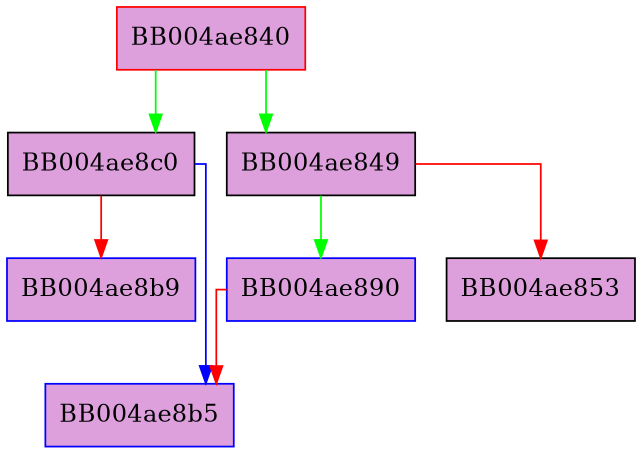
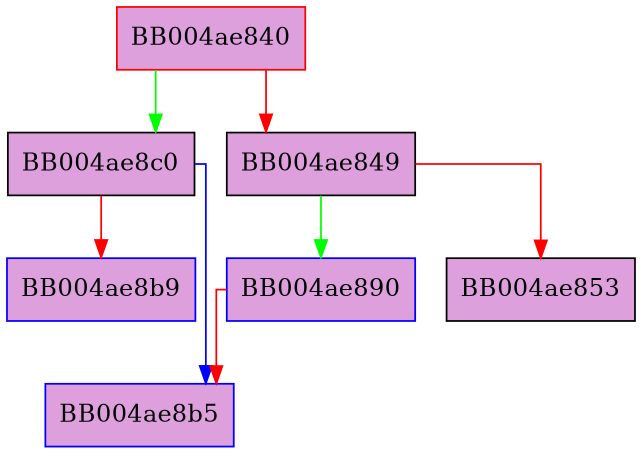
(266, 92) -> (266, 92)
